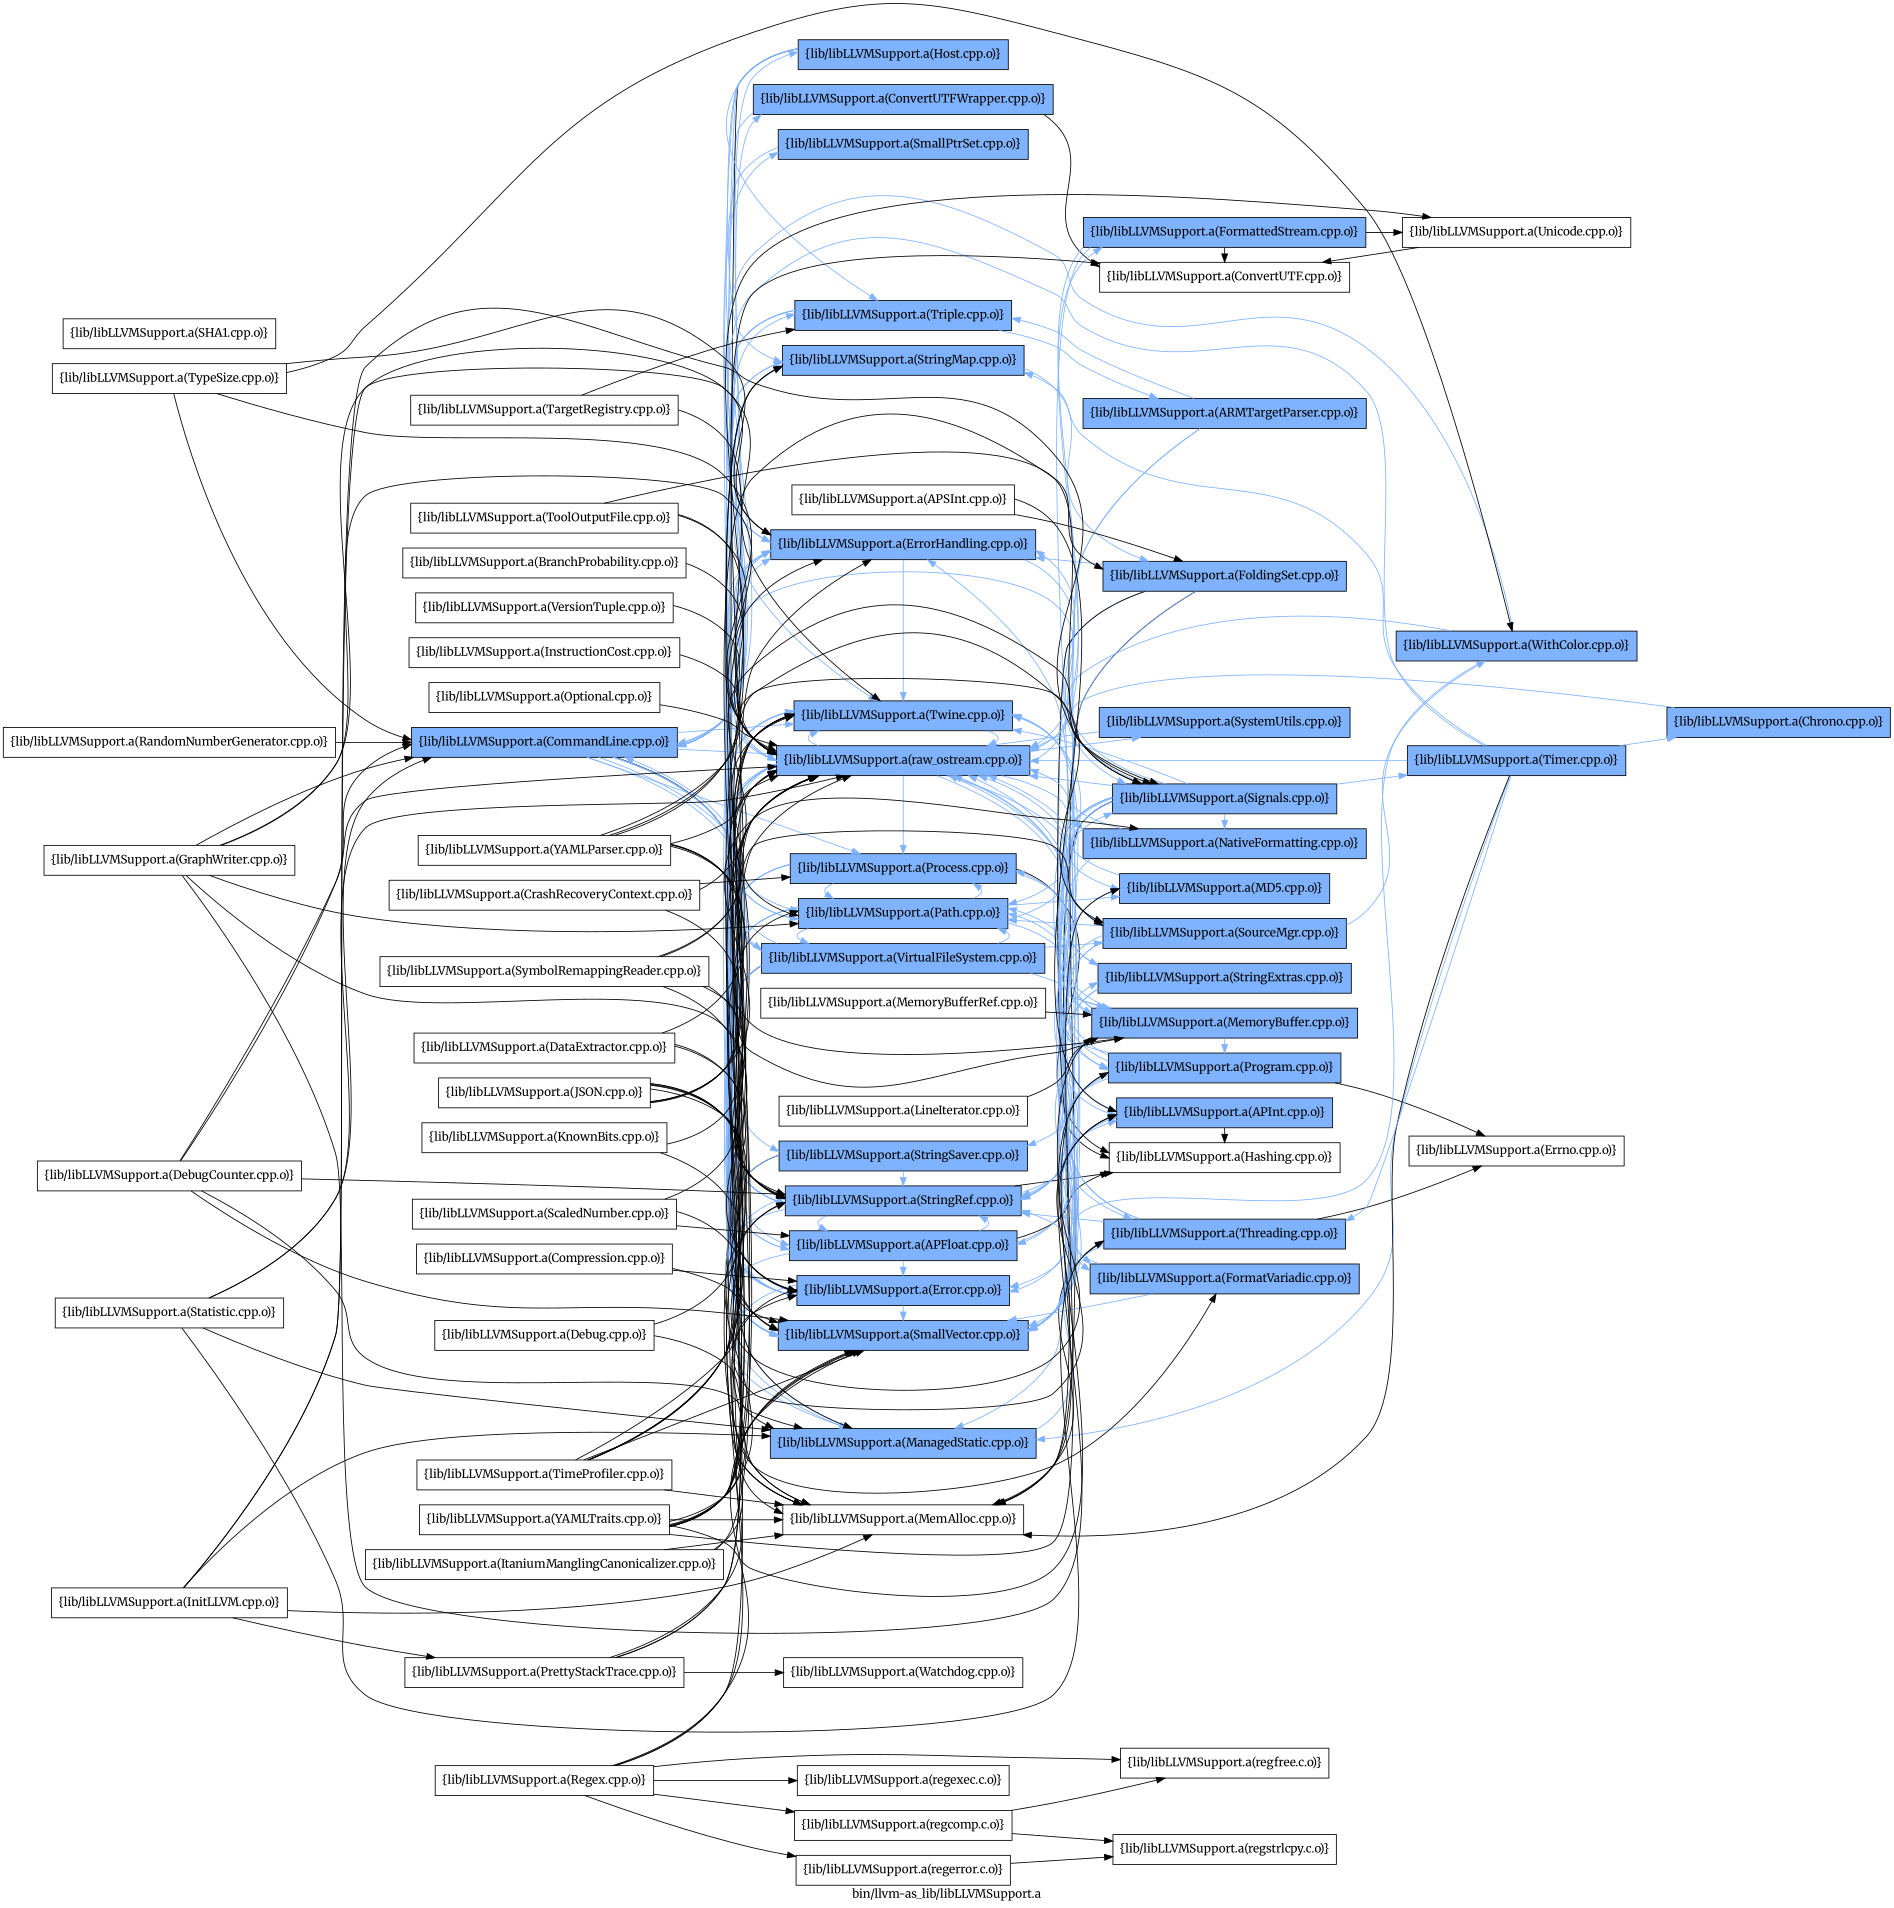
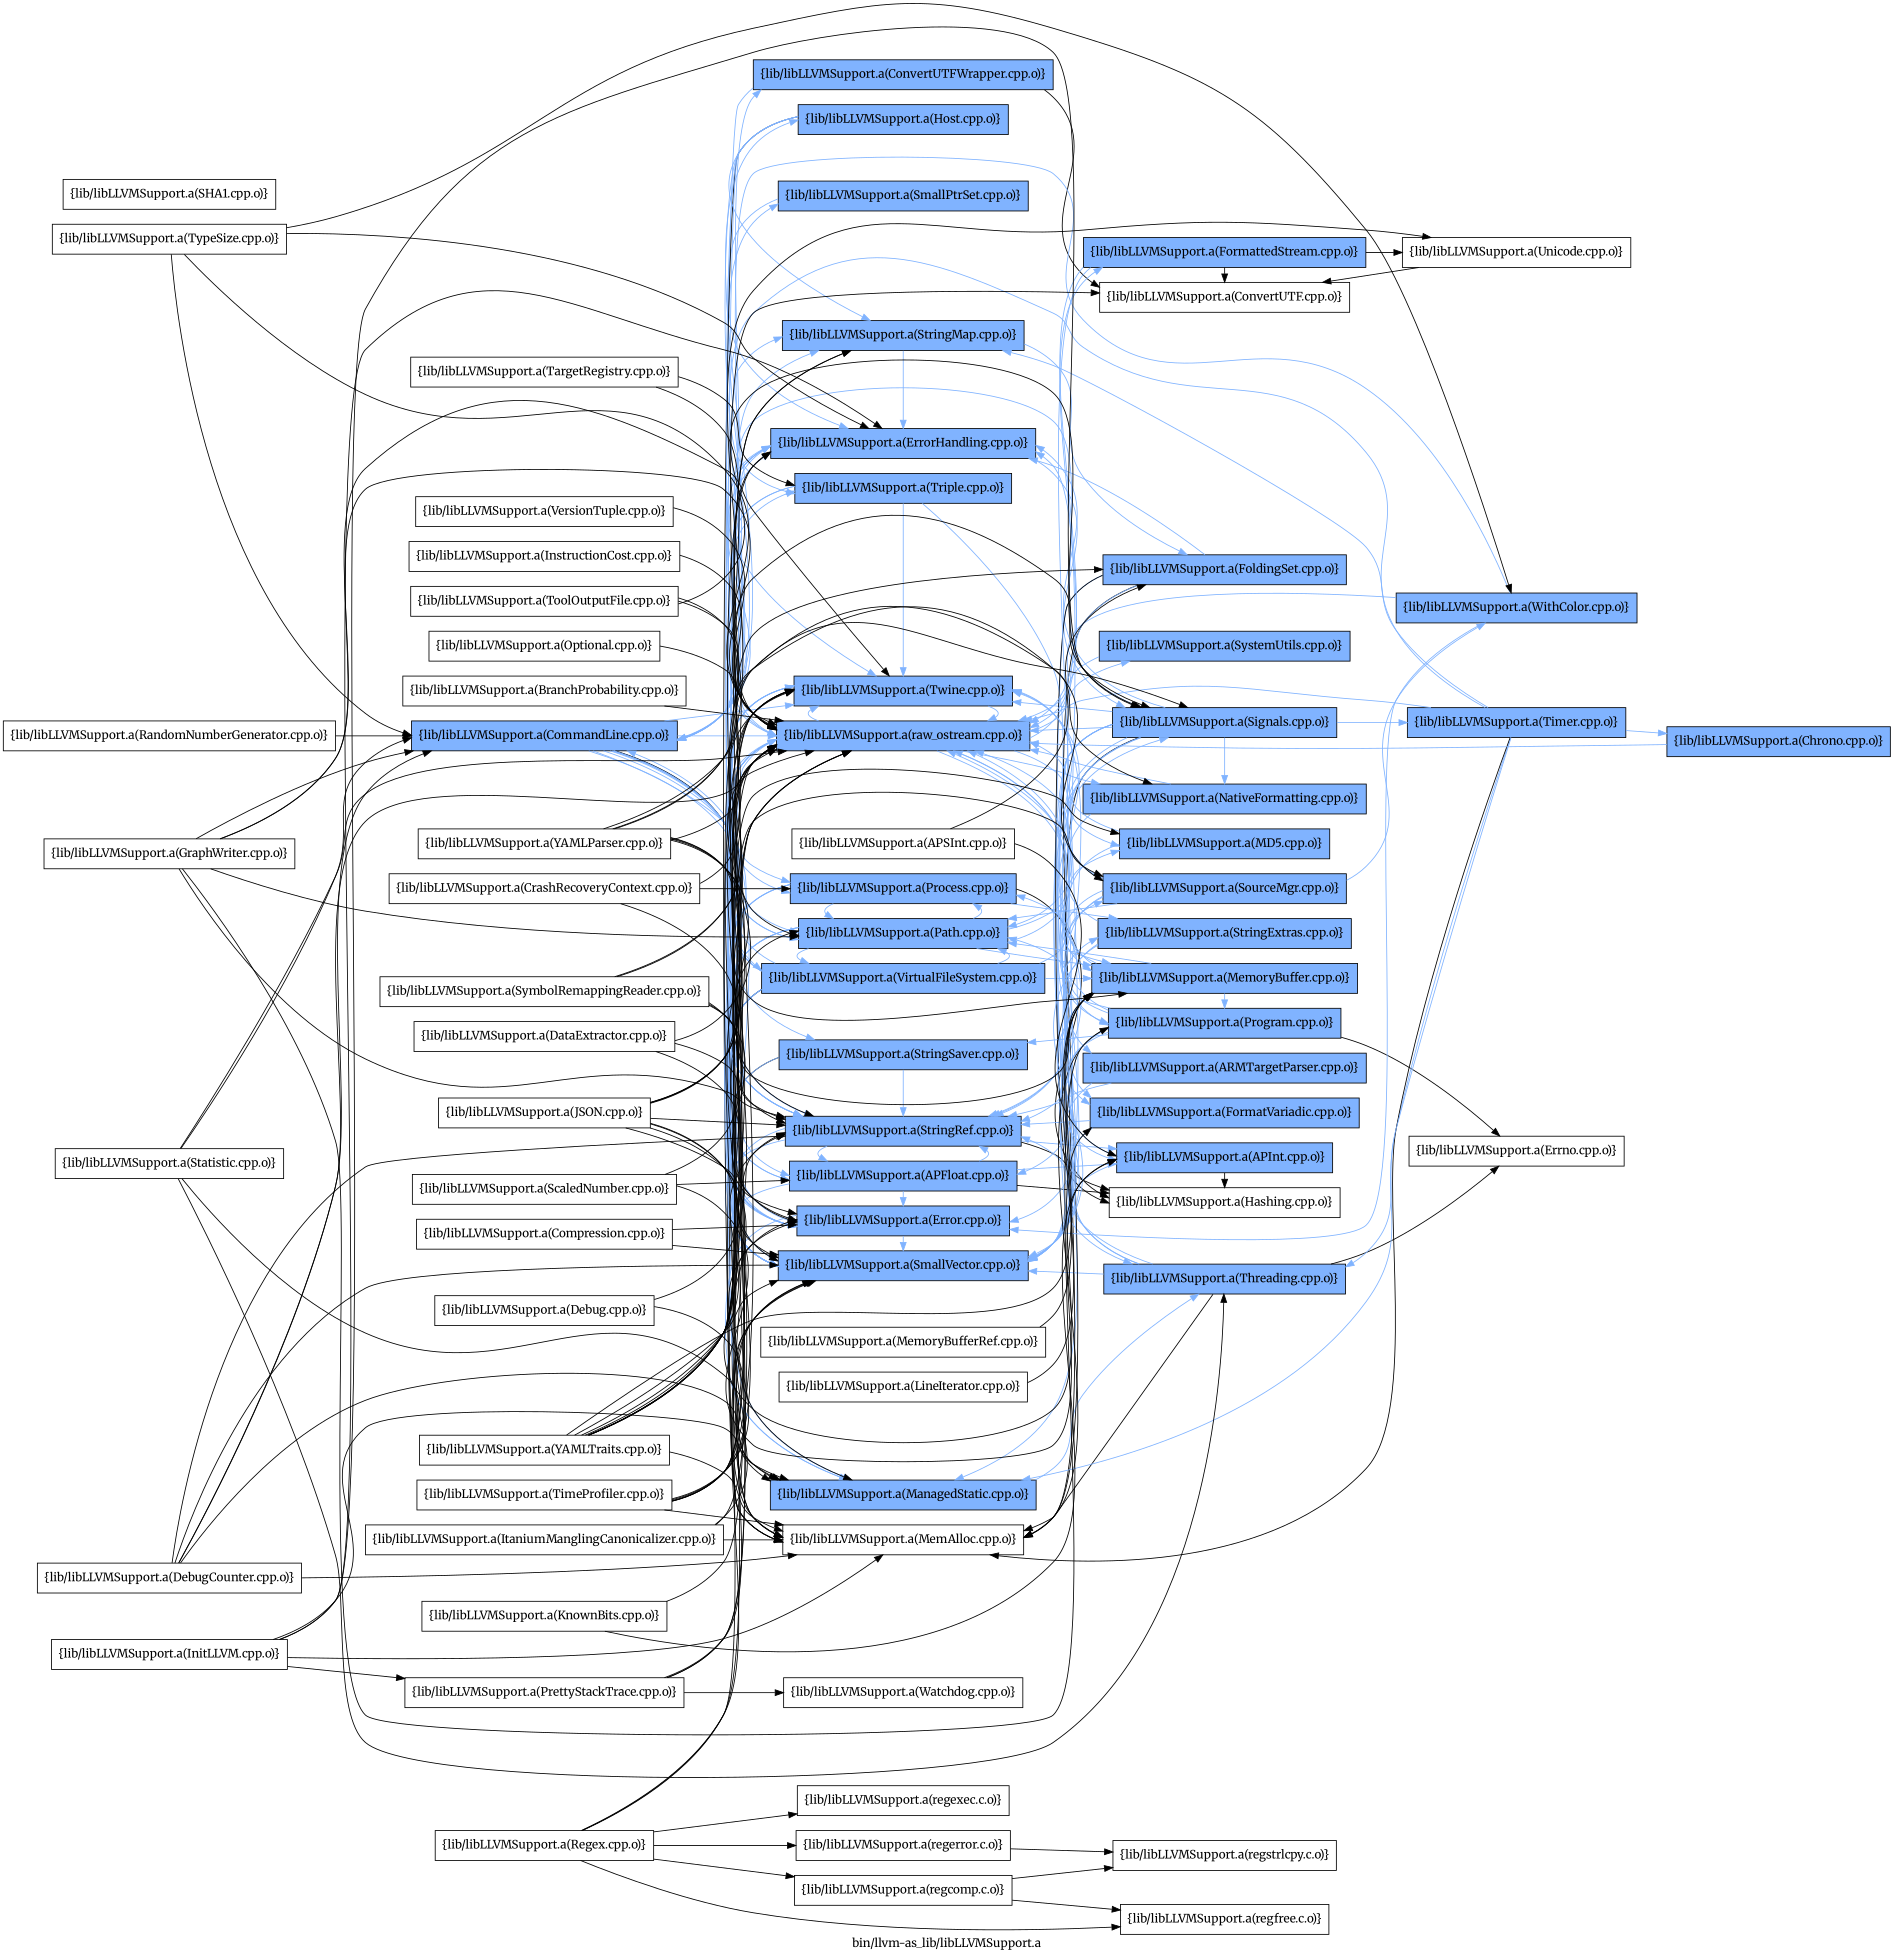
(1105, 362) -> none
none -> (545, 1572)
